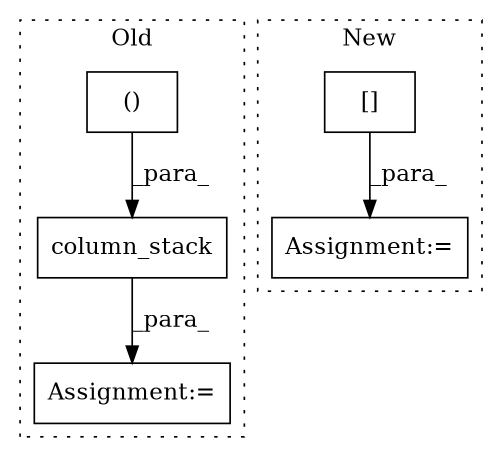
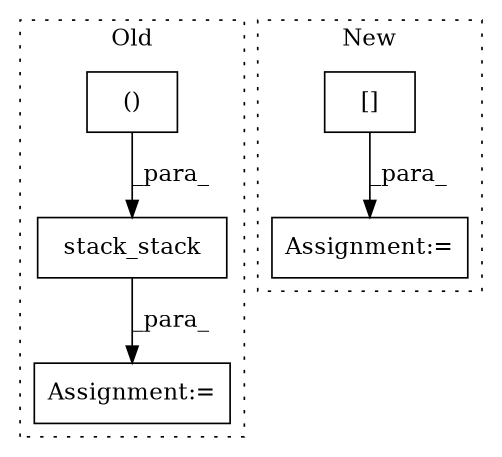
(132, 248) -> (132, 248)
